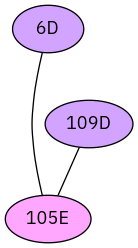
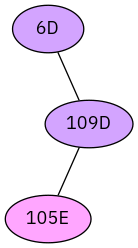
(32, 124) -> (68, 76)
